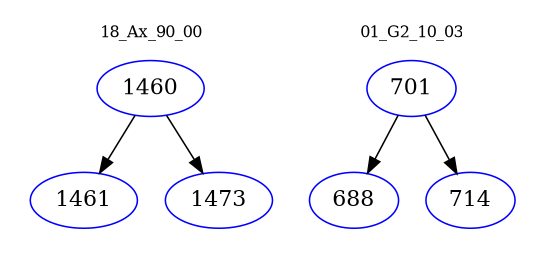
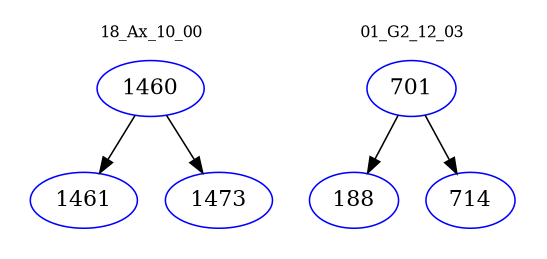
(151, 33) -> (151, 33)
(412, 33) -> (412, 33)
(354, 200) -> (354, 200)
